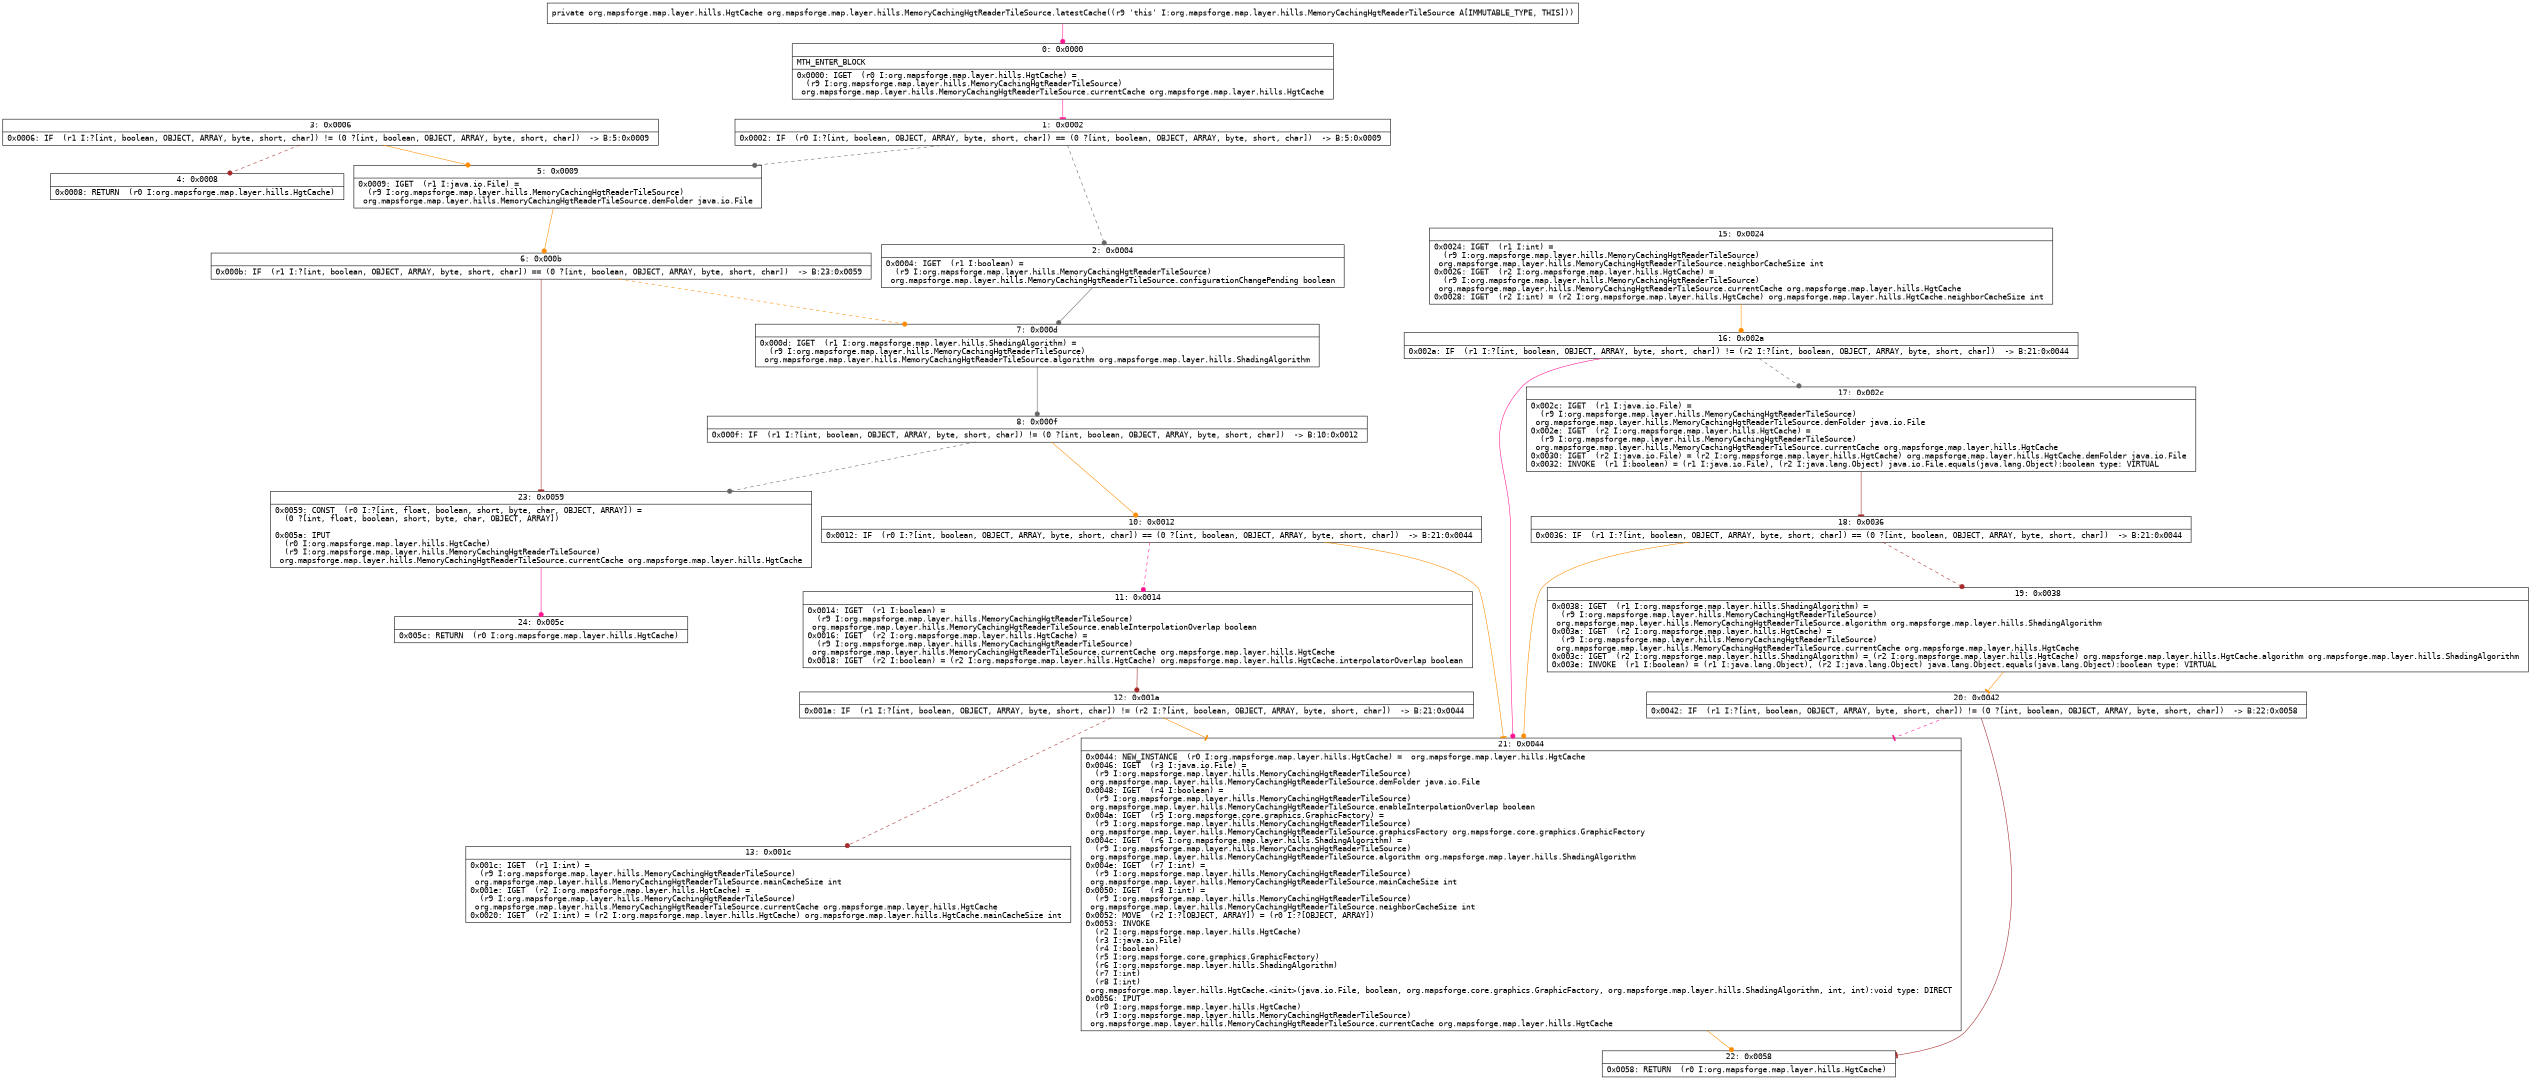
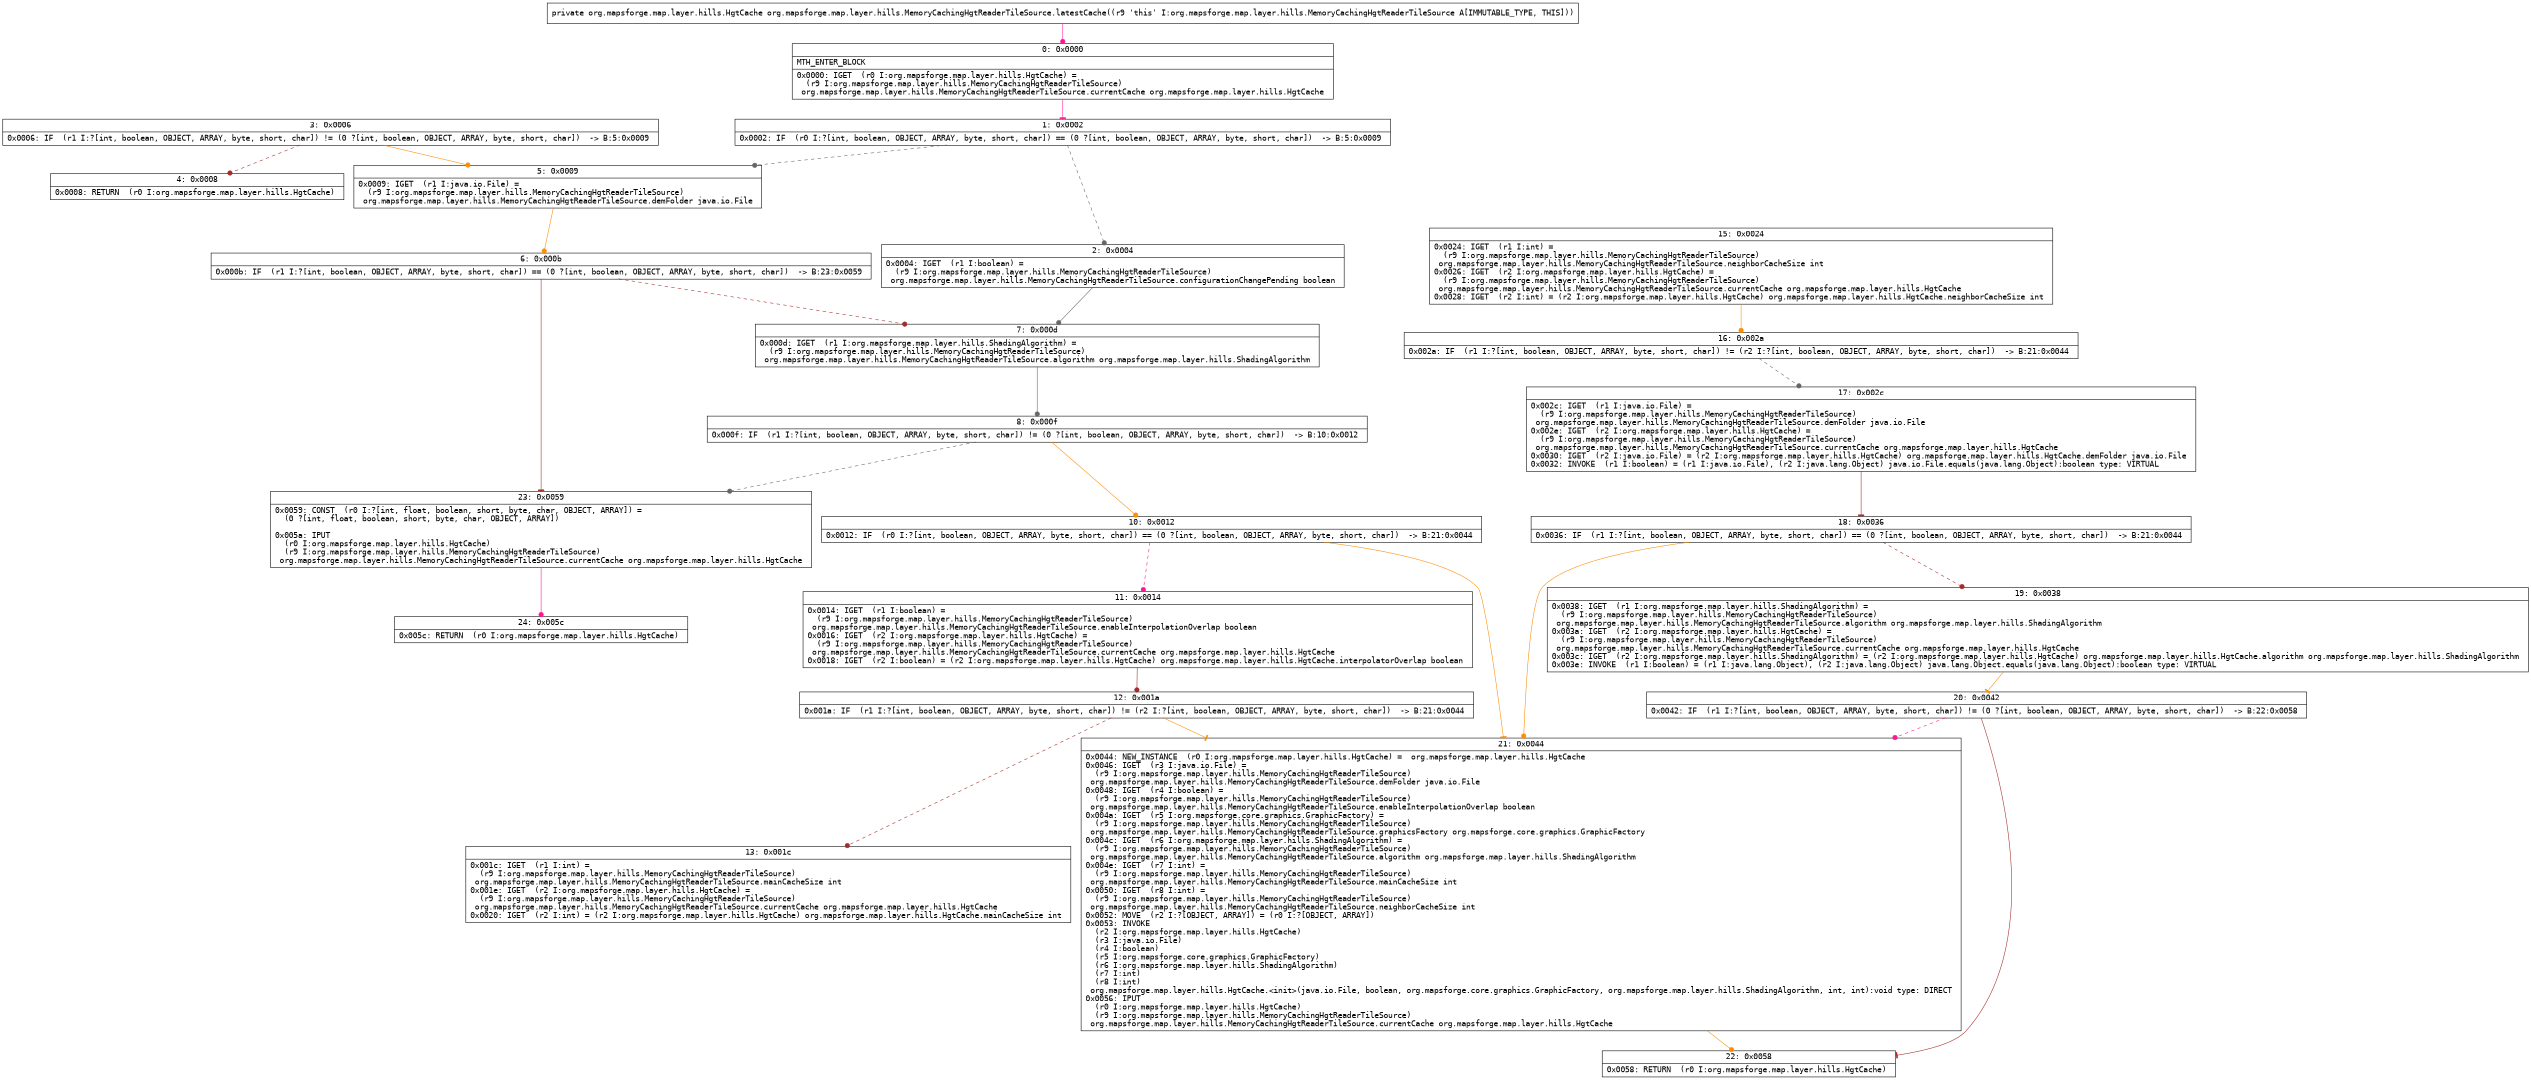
(760, 301) -> (760, 301)
(1510, 514) -> none
(1920, 728) -> (1920, 728)
